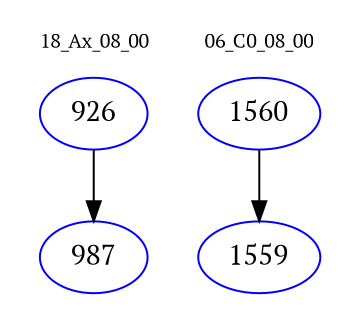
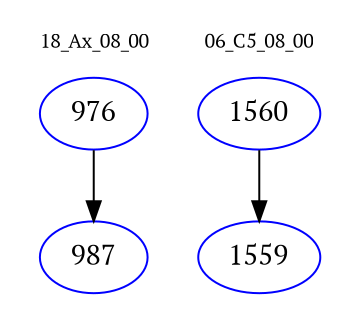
(259, 43) -> (259, 43)
(94, 114) -> (94, 114)
